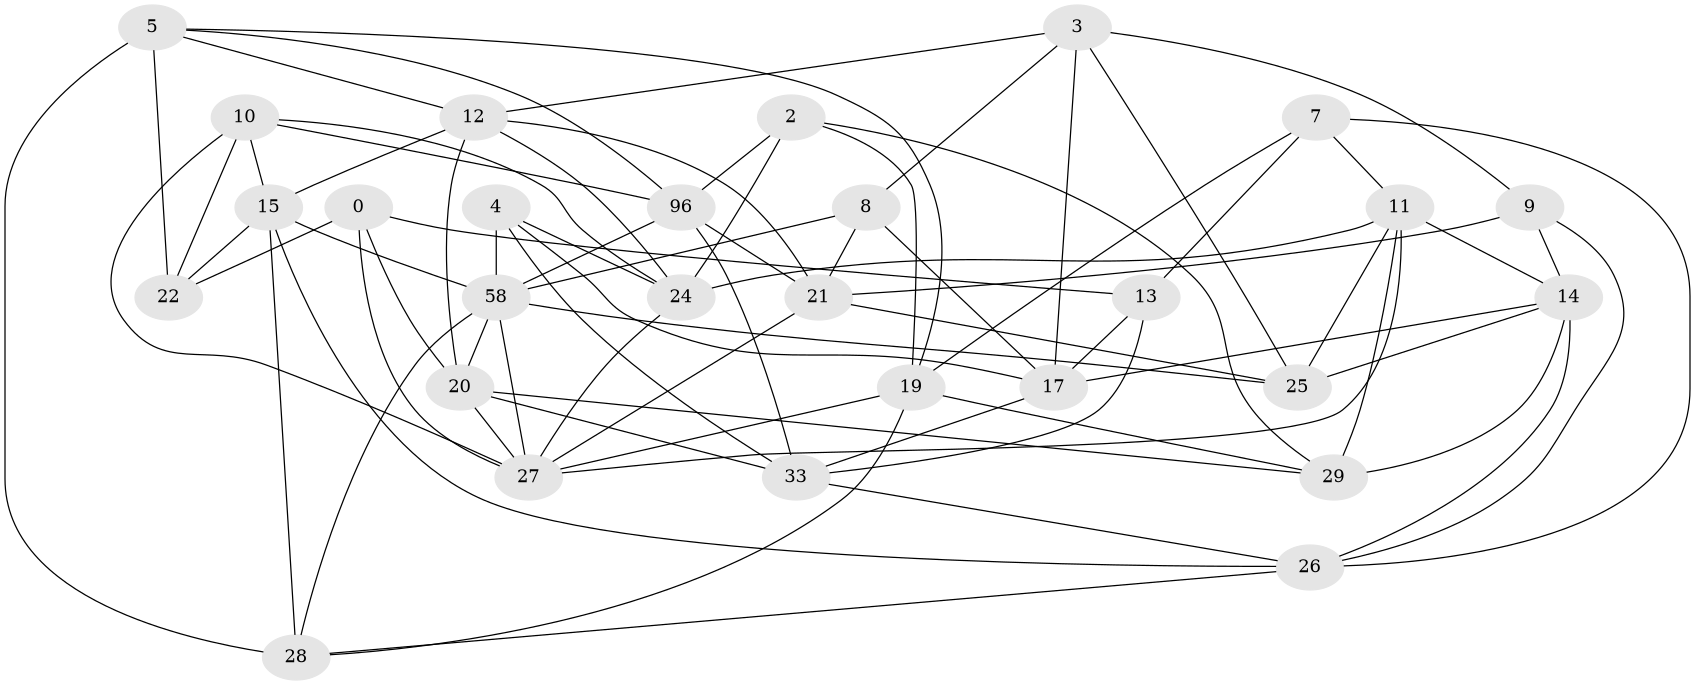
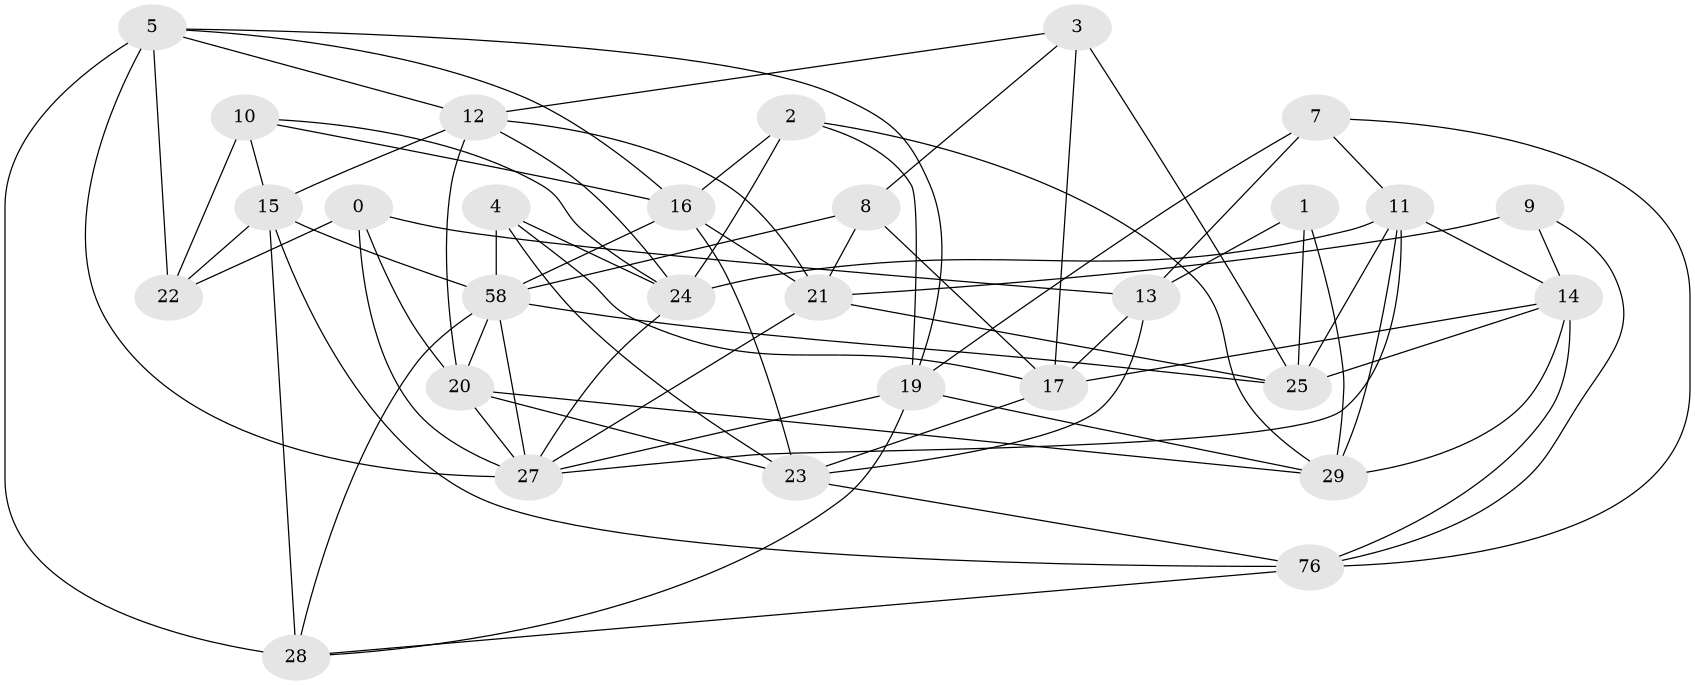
(1323, 80) -> none
(681, 208) -> (681, 208)
none -> (1305, 208)
(202, 355) -> (156, 377)
(796, 478) -> (796, 478)
(1310, 568) -> (1310, 568)
